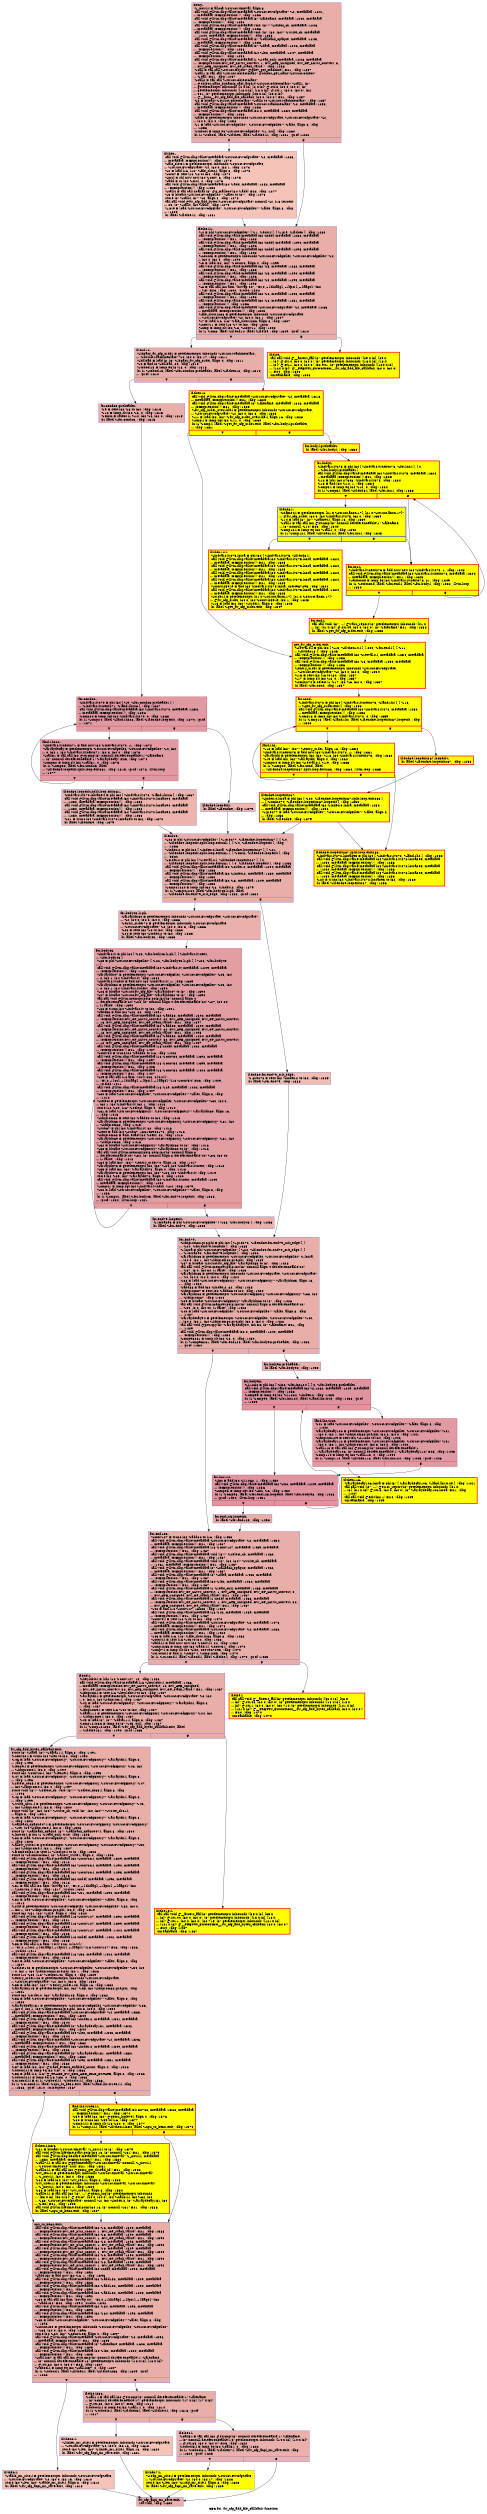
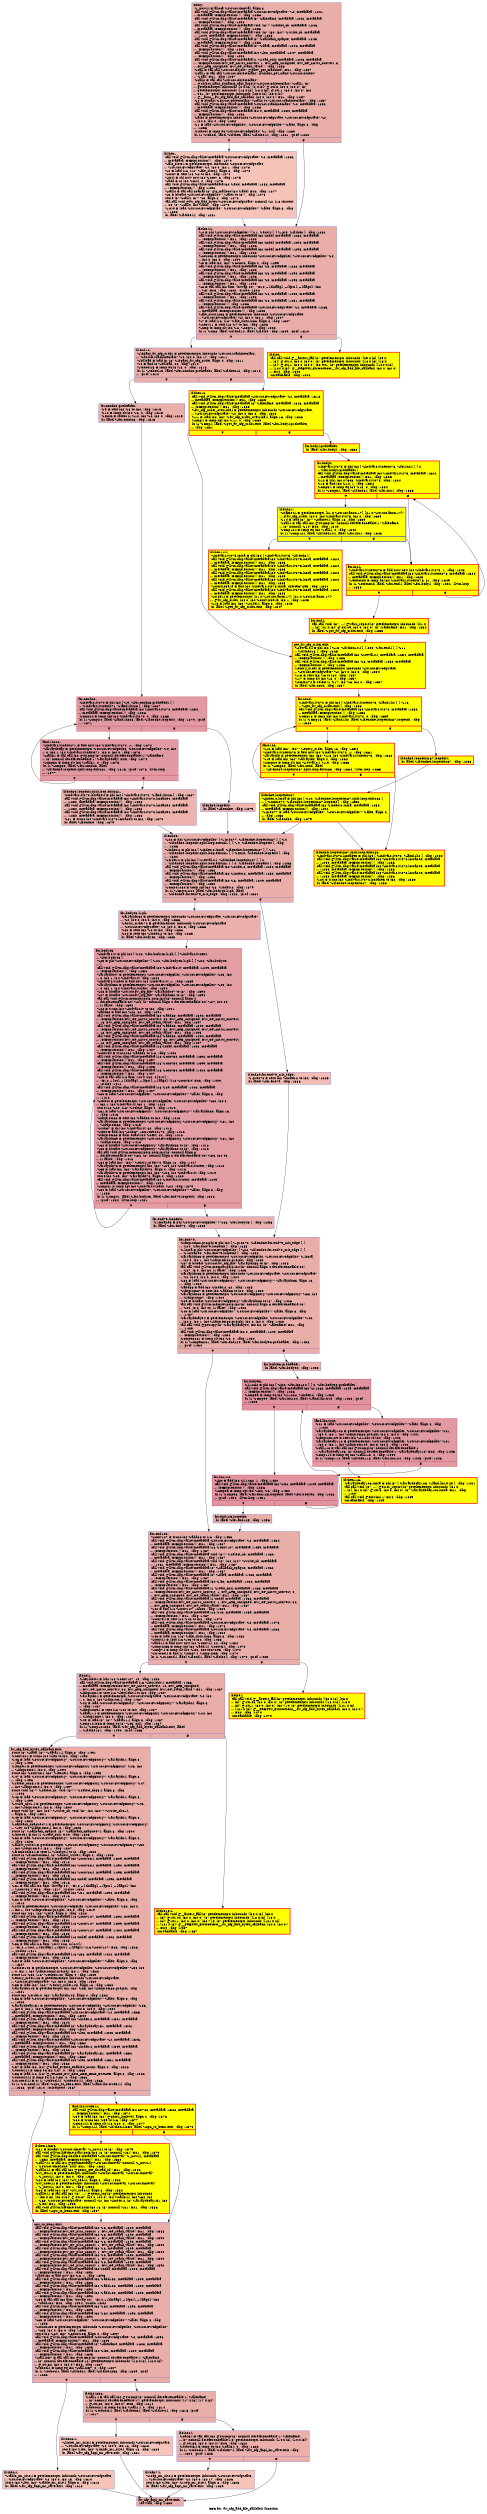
(171, 857) -> (171, 857)
(199, 2480) -> (199, 2480)
